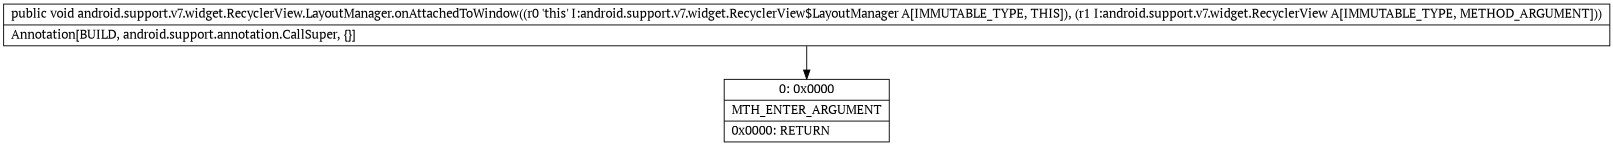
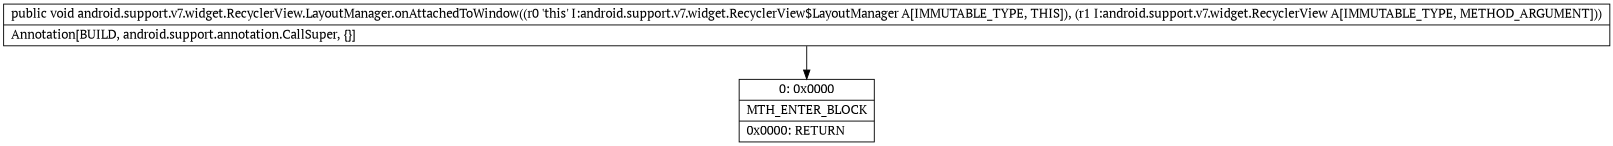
(807, 110) -> (807, 110)
